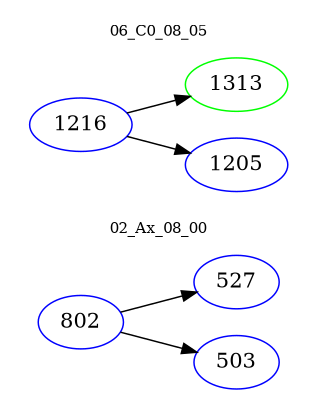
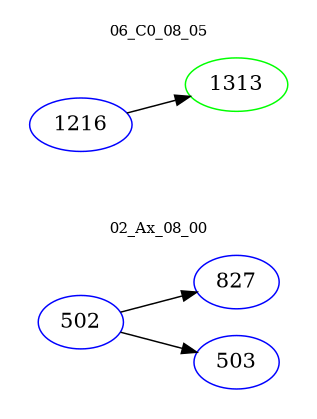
(237, 165) -> none
(237, 282) -> (237, 282)
(81, 322) -> (81, 322)
